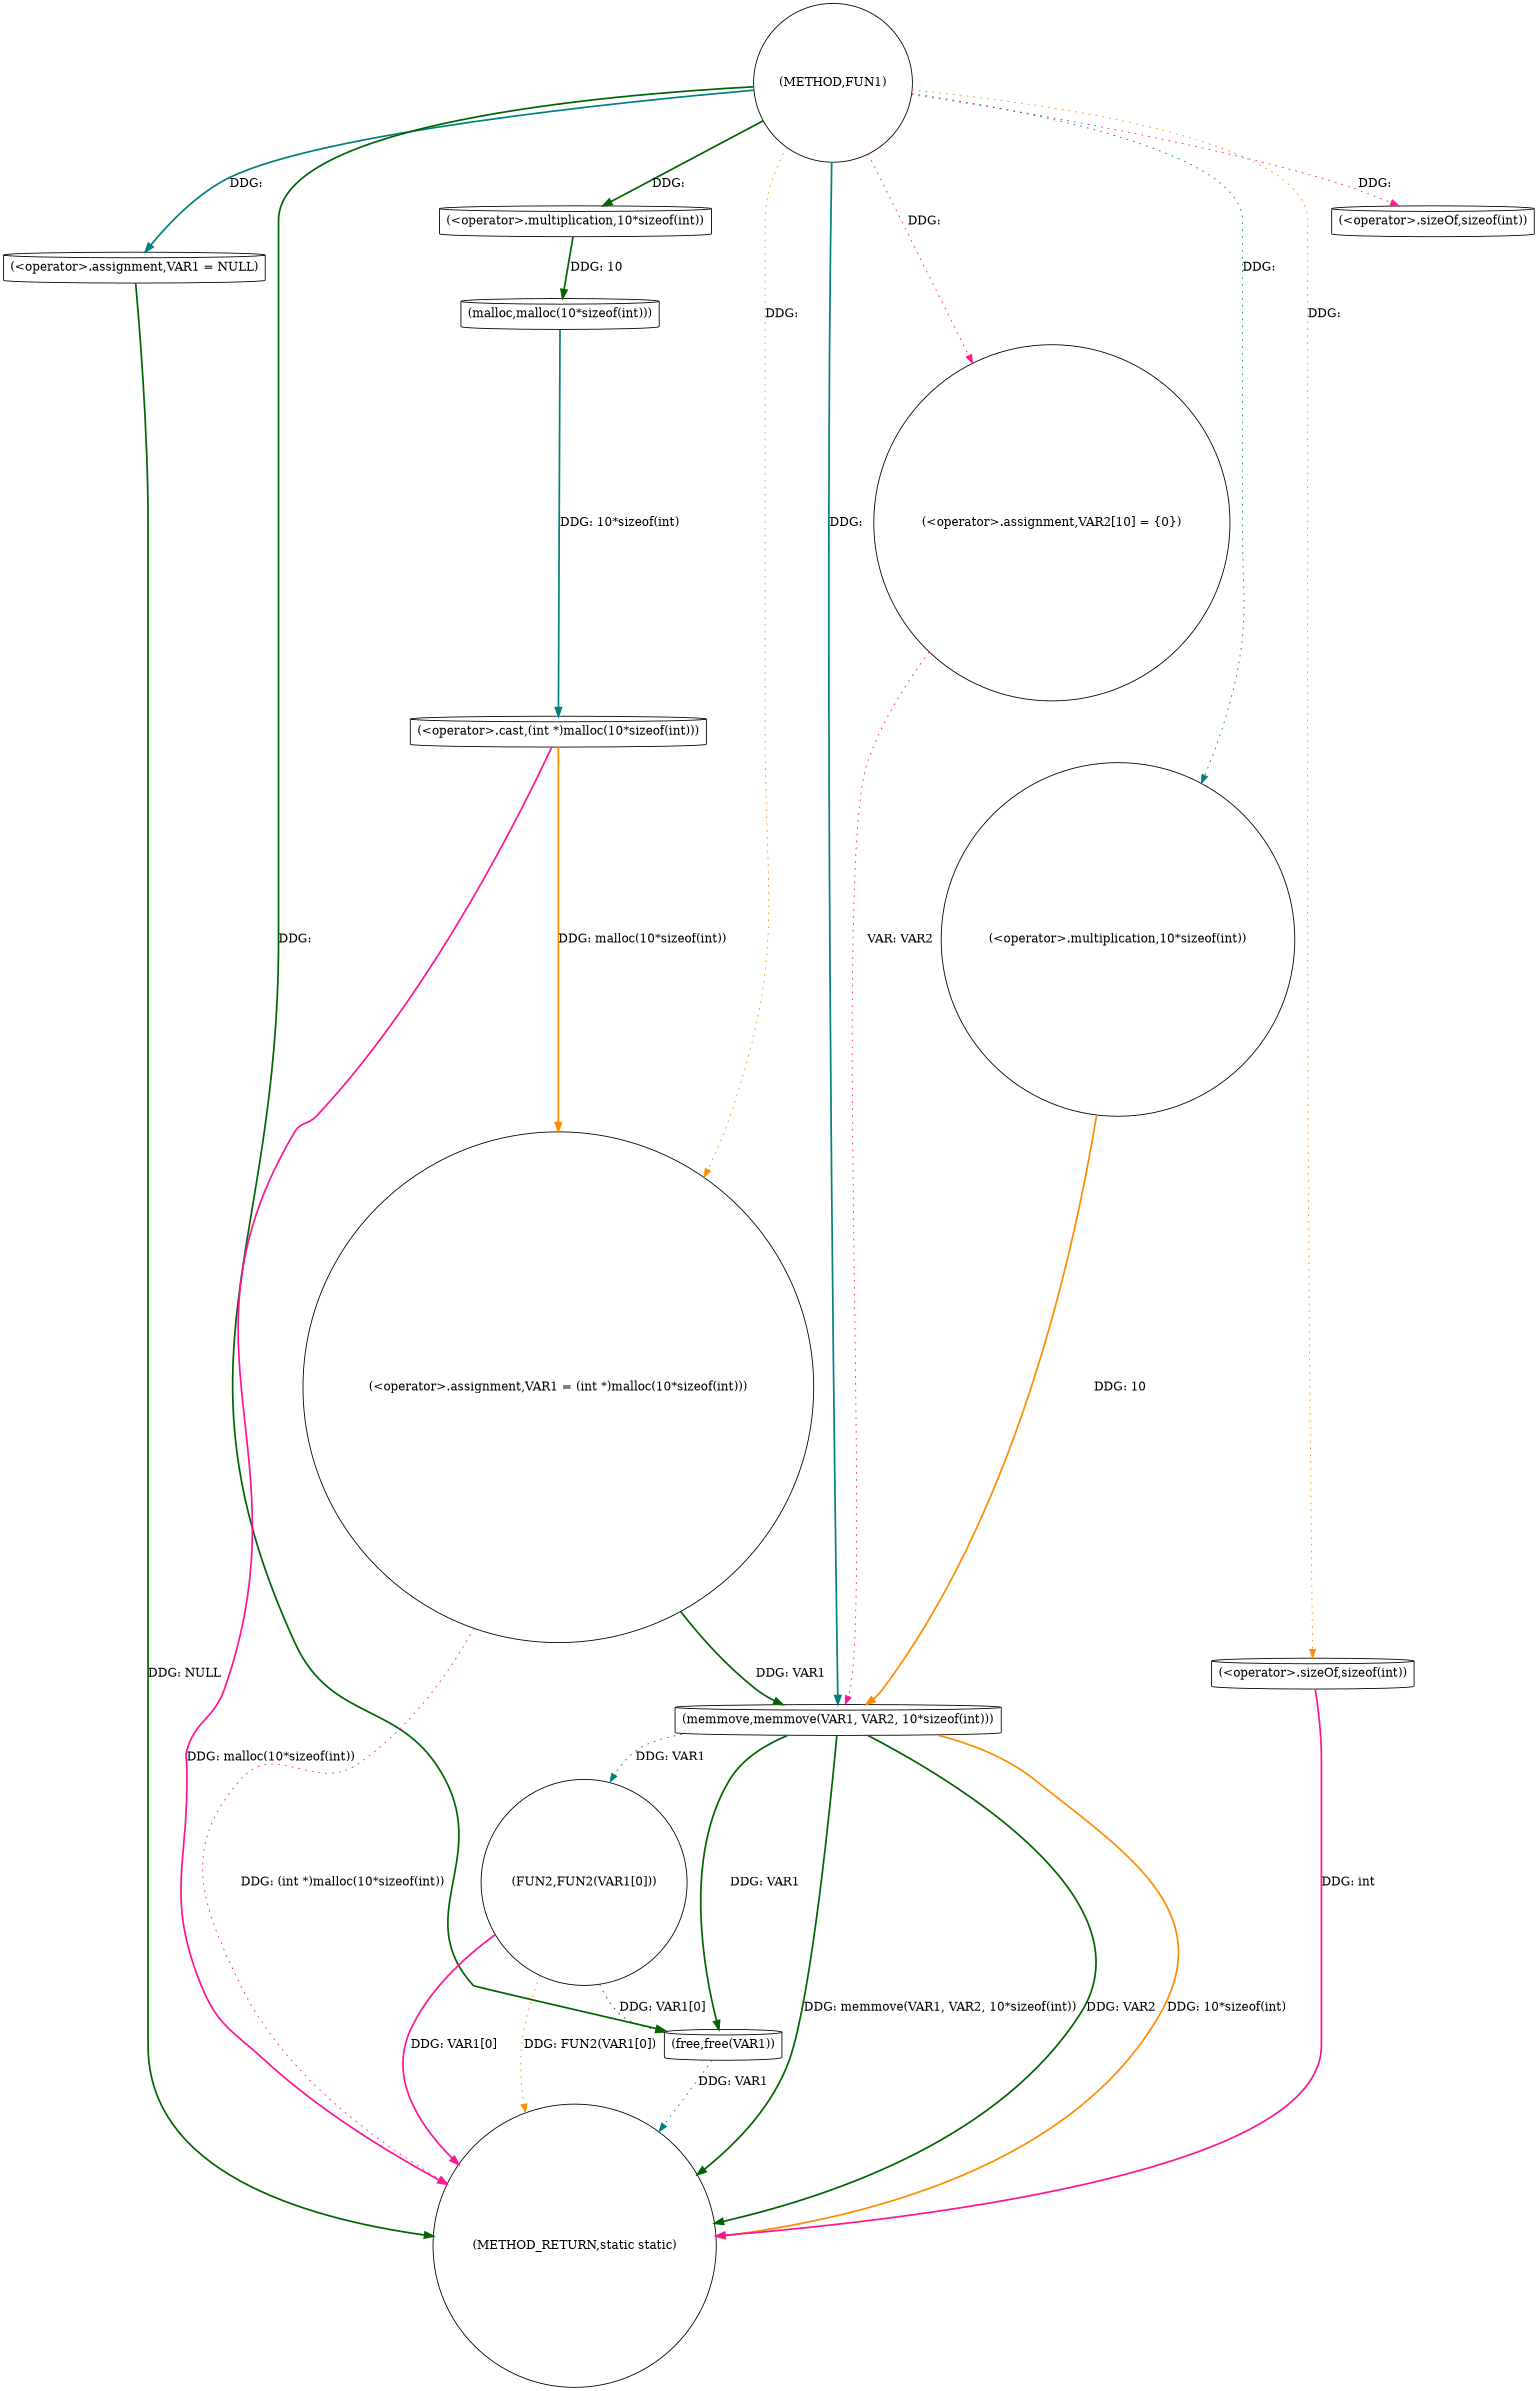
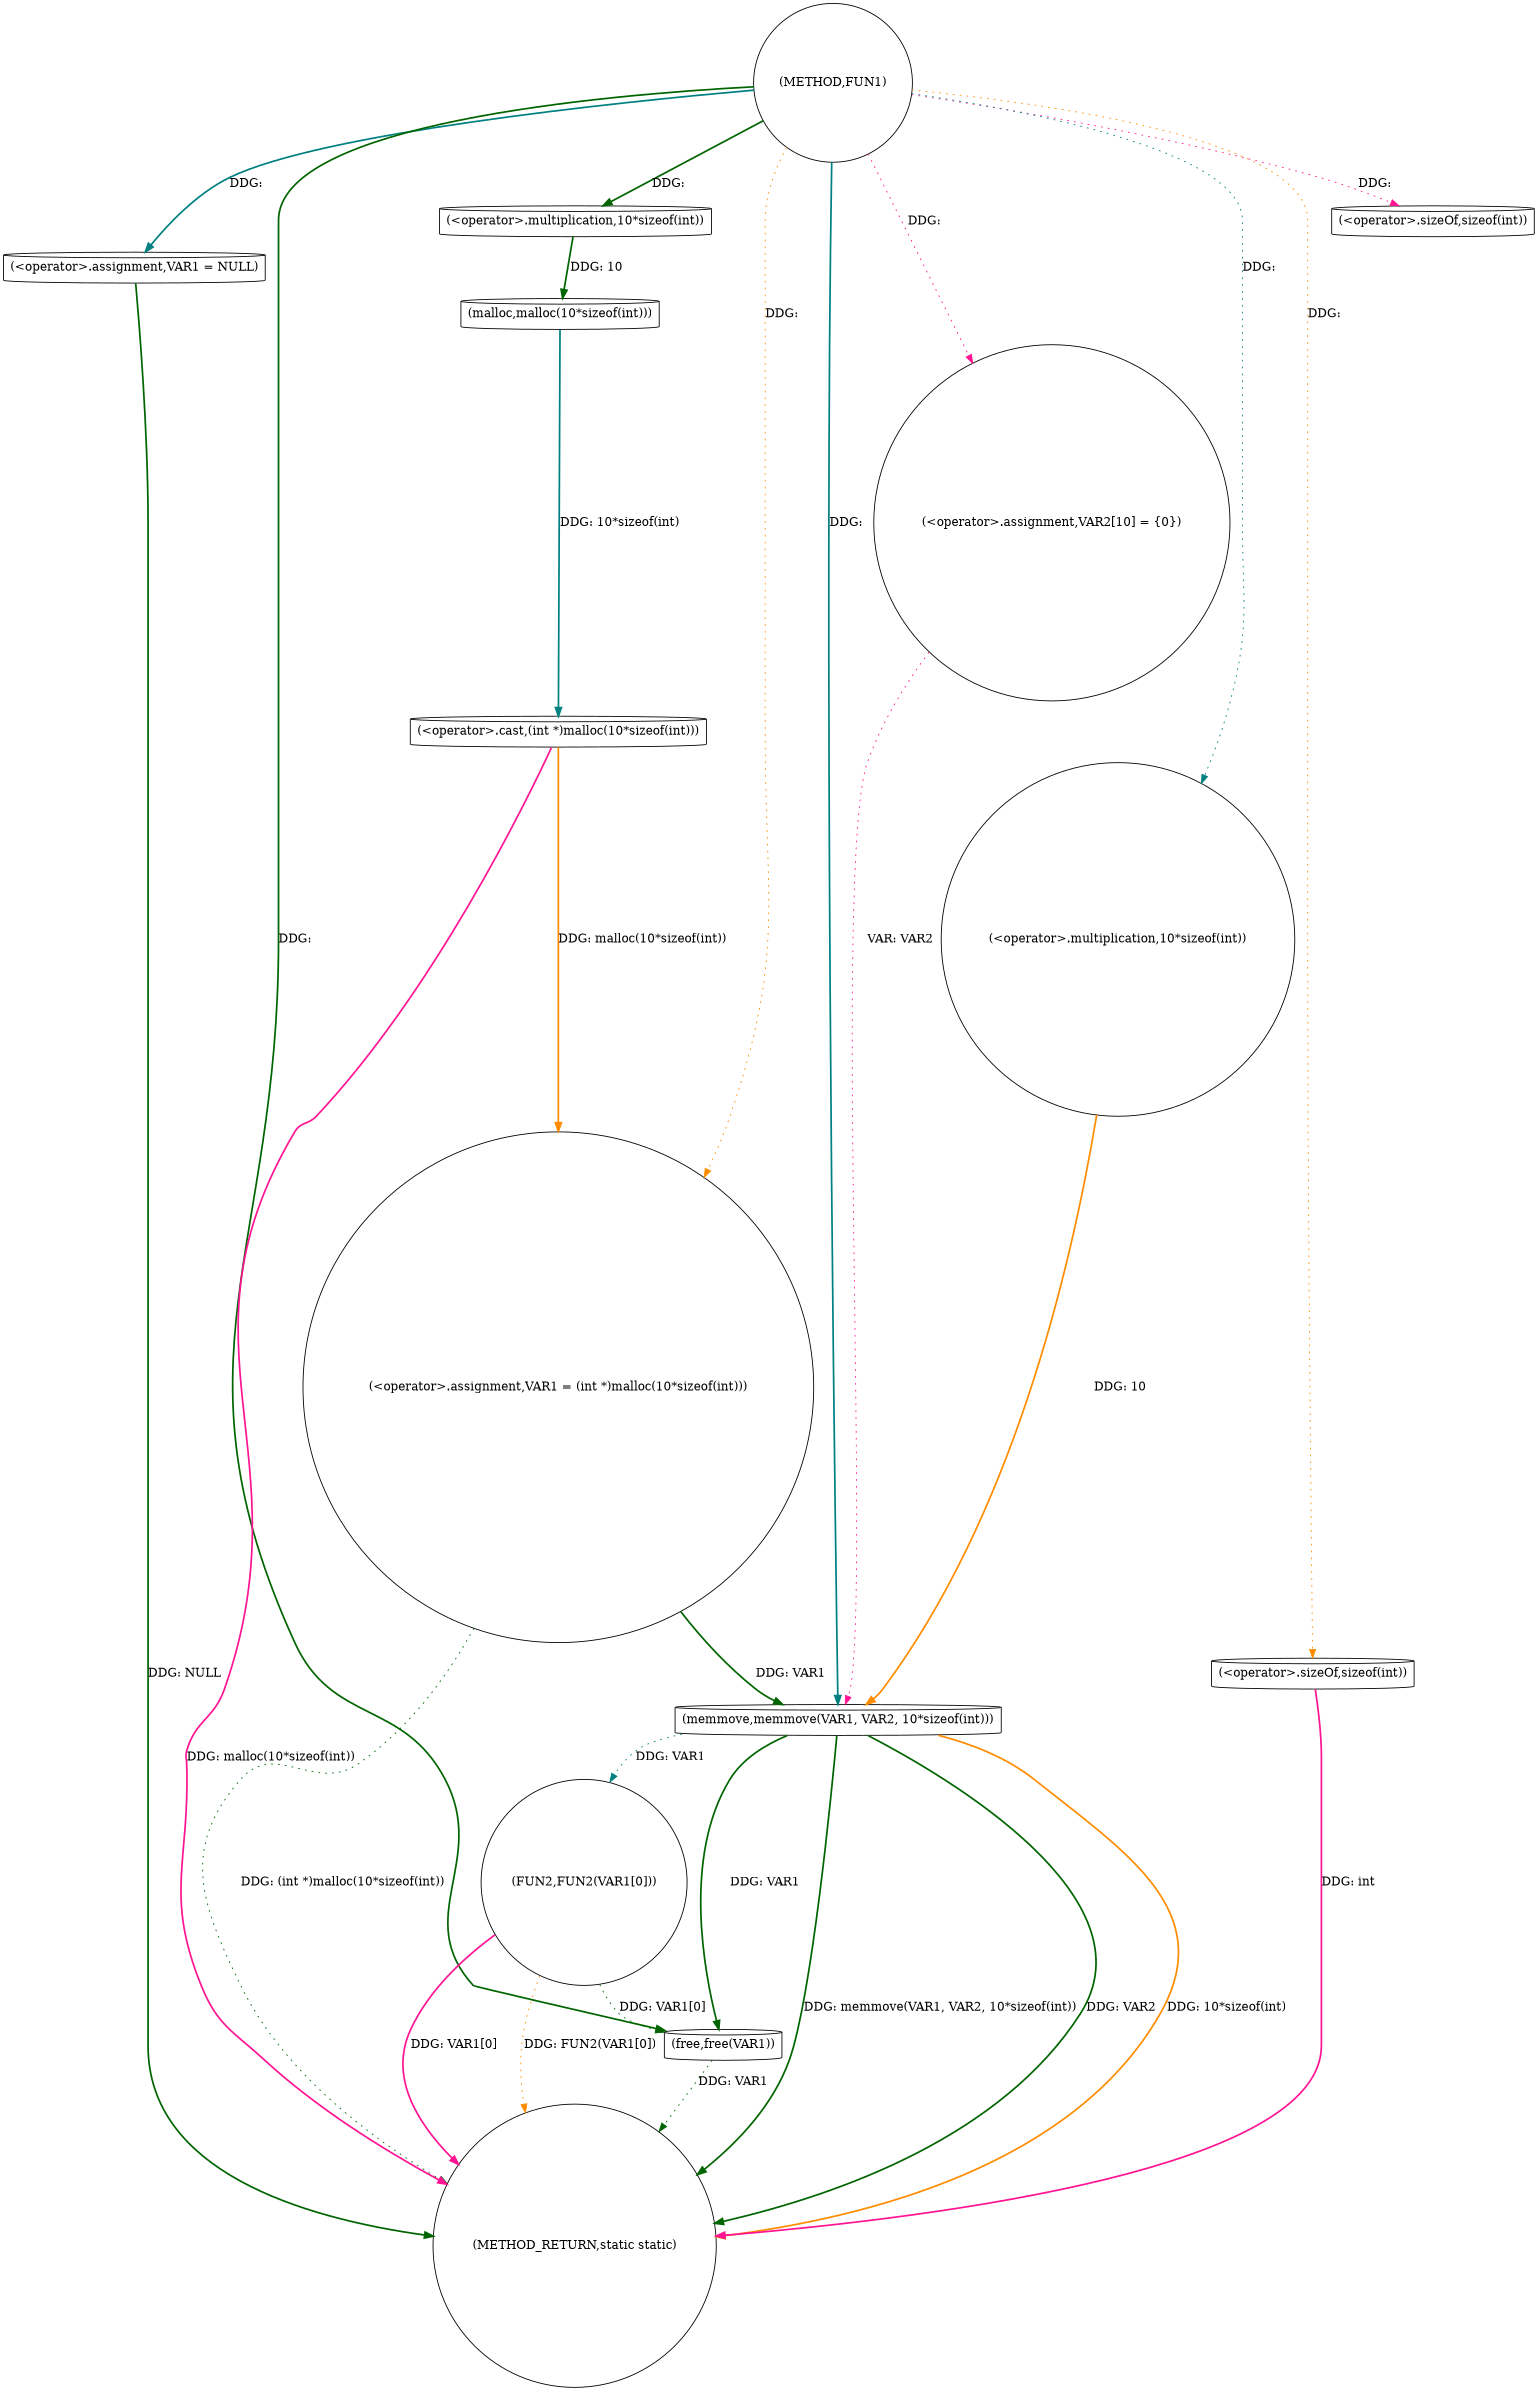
(203, 1869) -> (203, 1869)
(688, 2093) -> (688, 2093)
